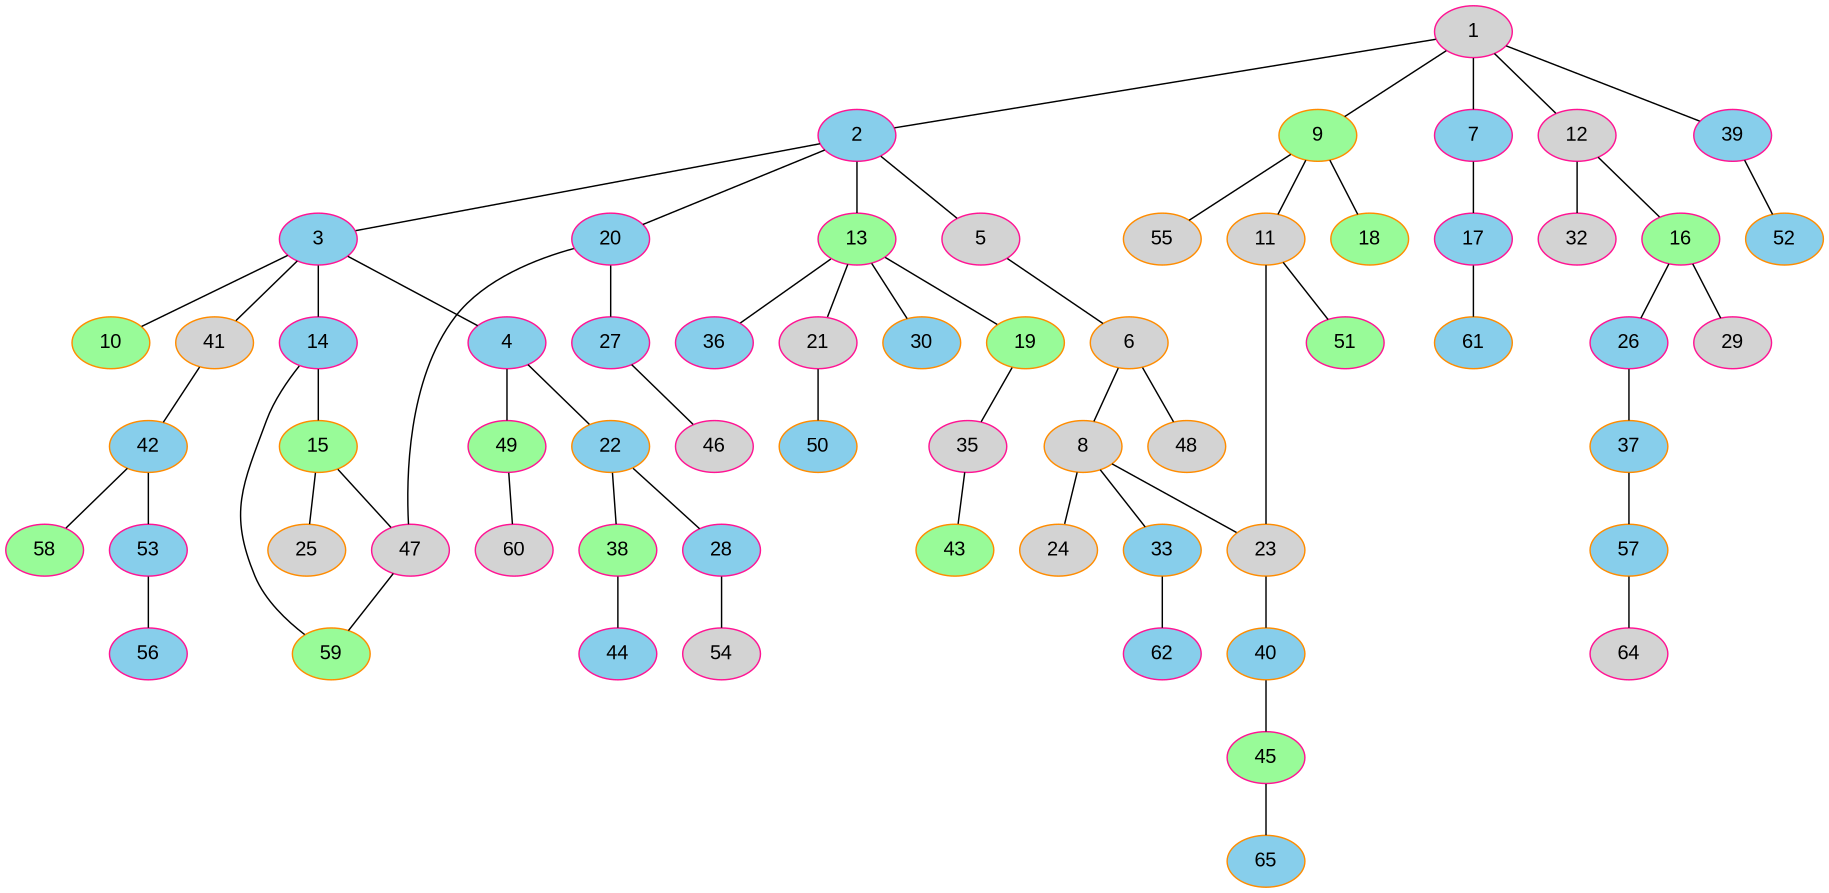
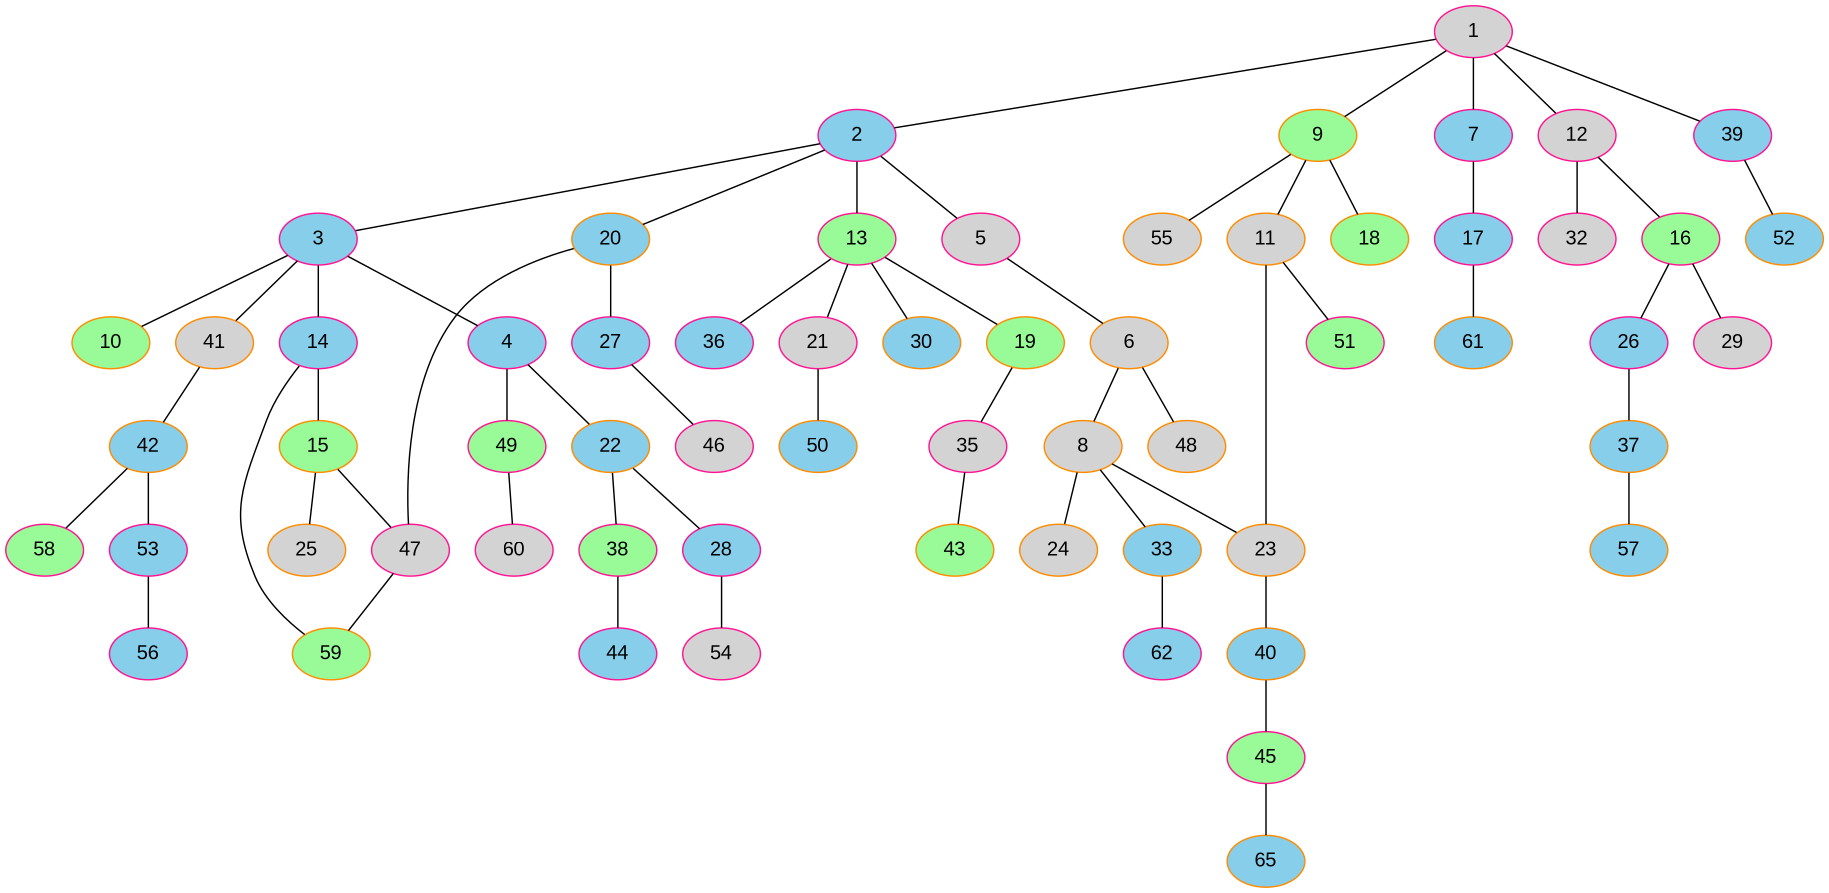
(611, 239) -> (611, 239)
(1629, 654) -> none
